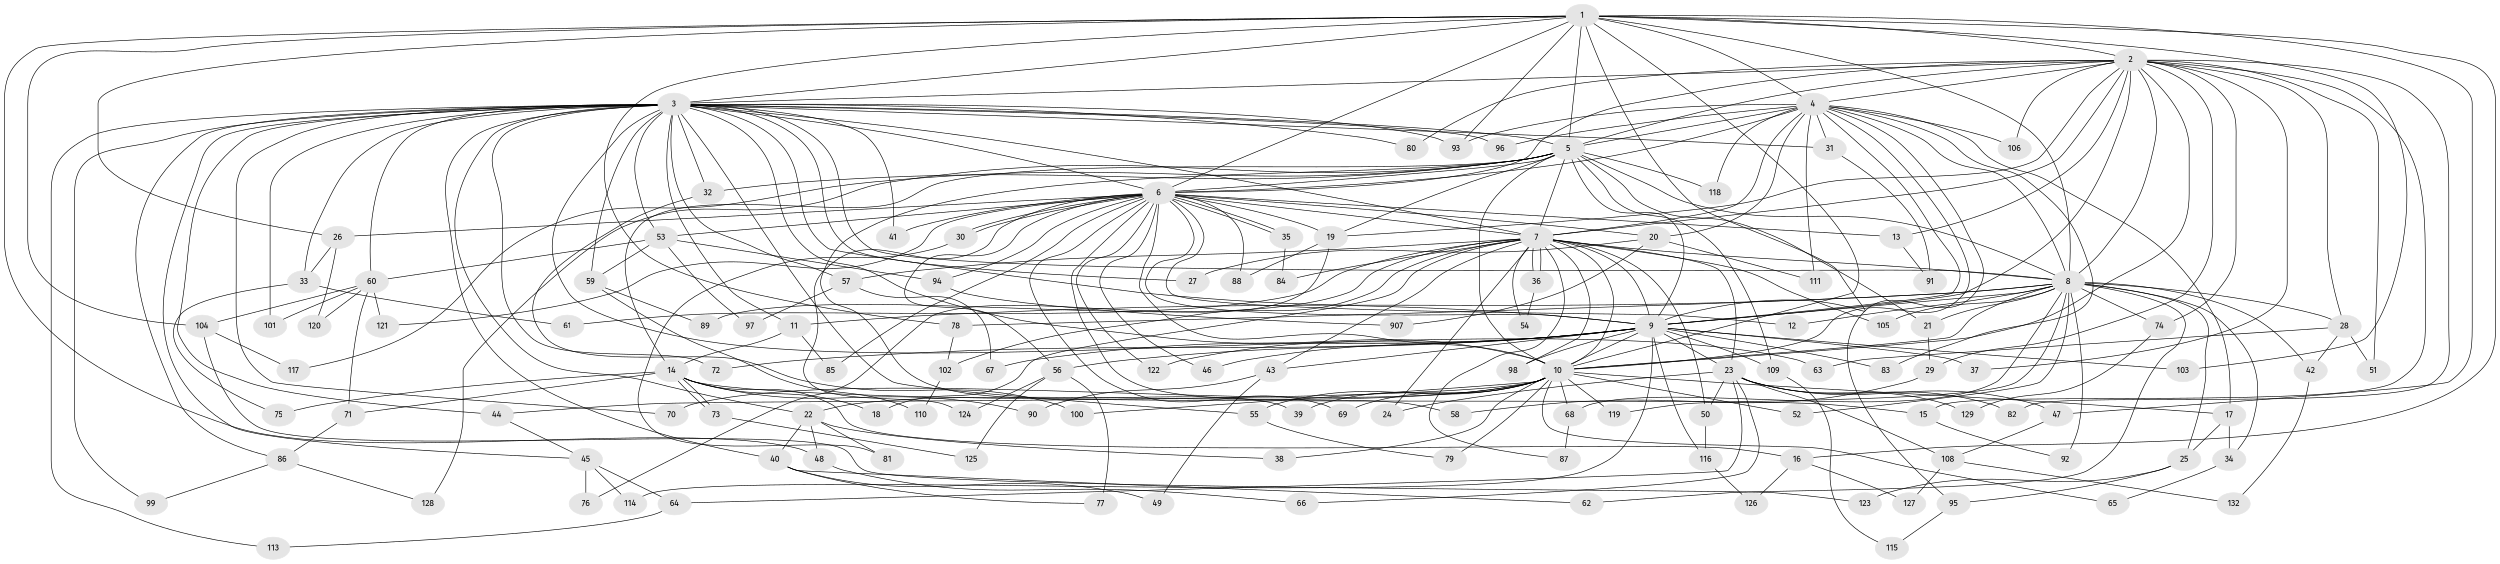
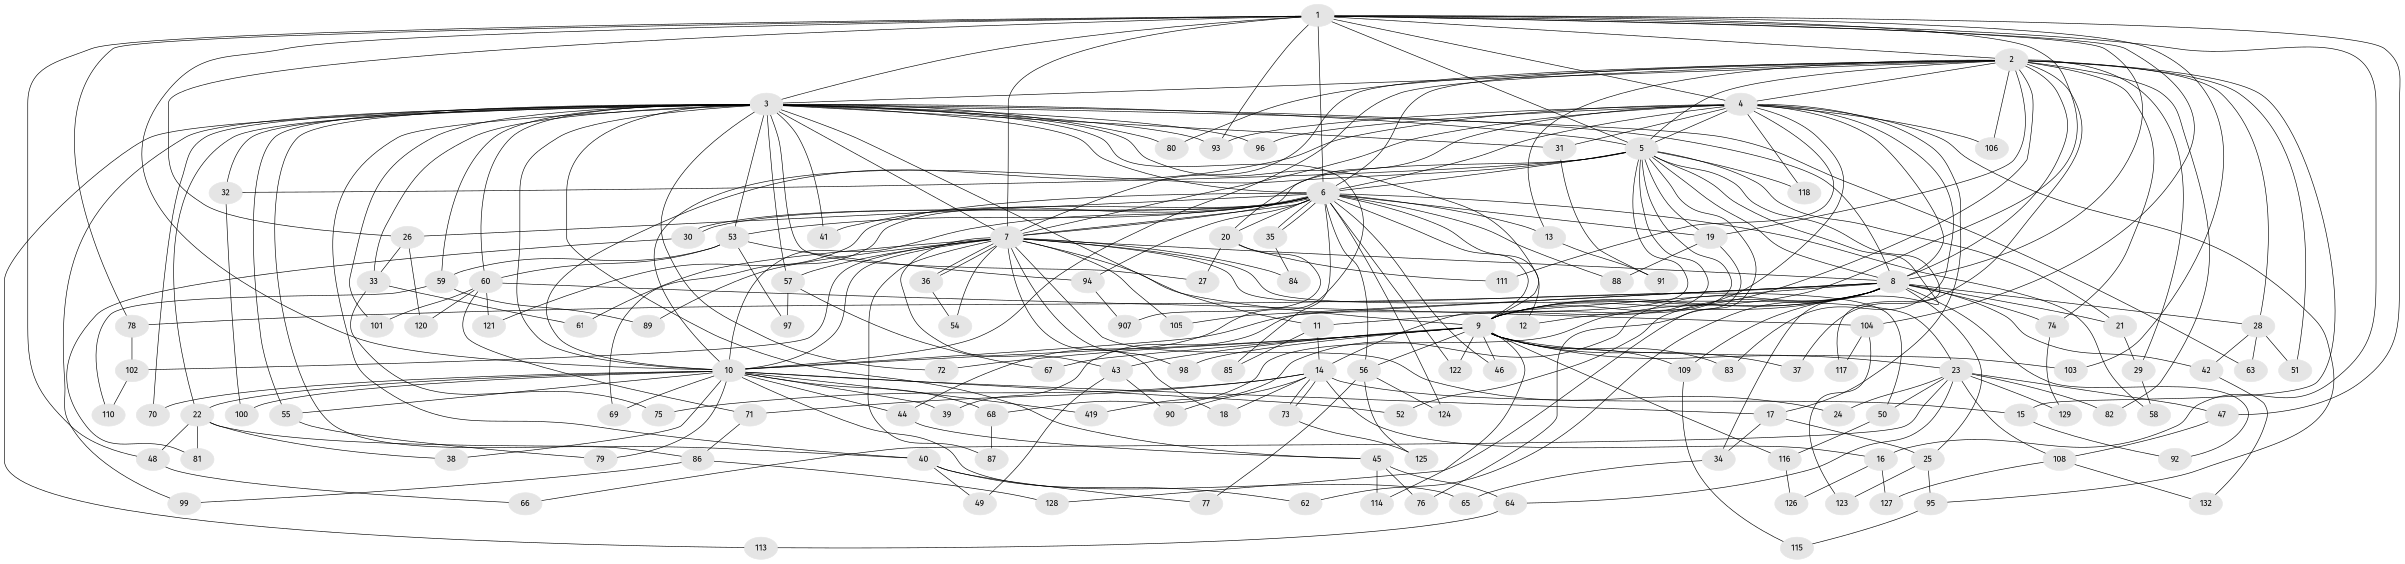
none -> (1084, 50)
(1614, 415) -> (1092, 415)
